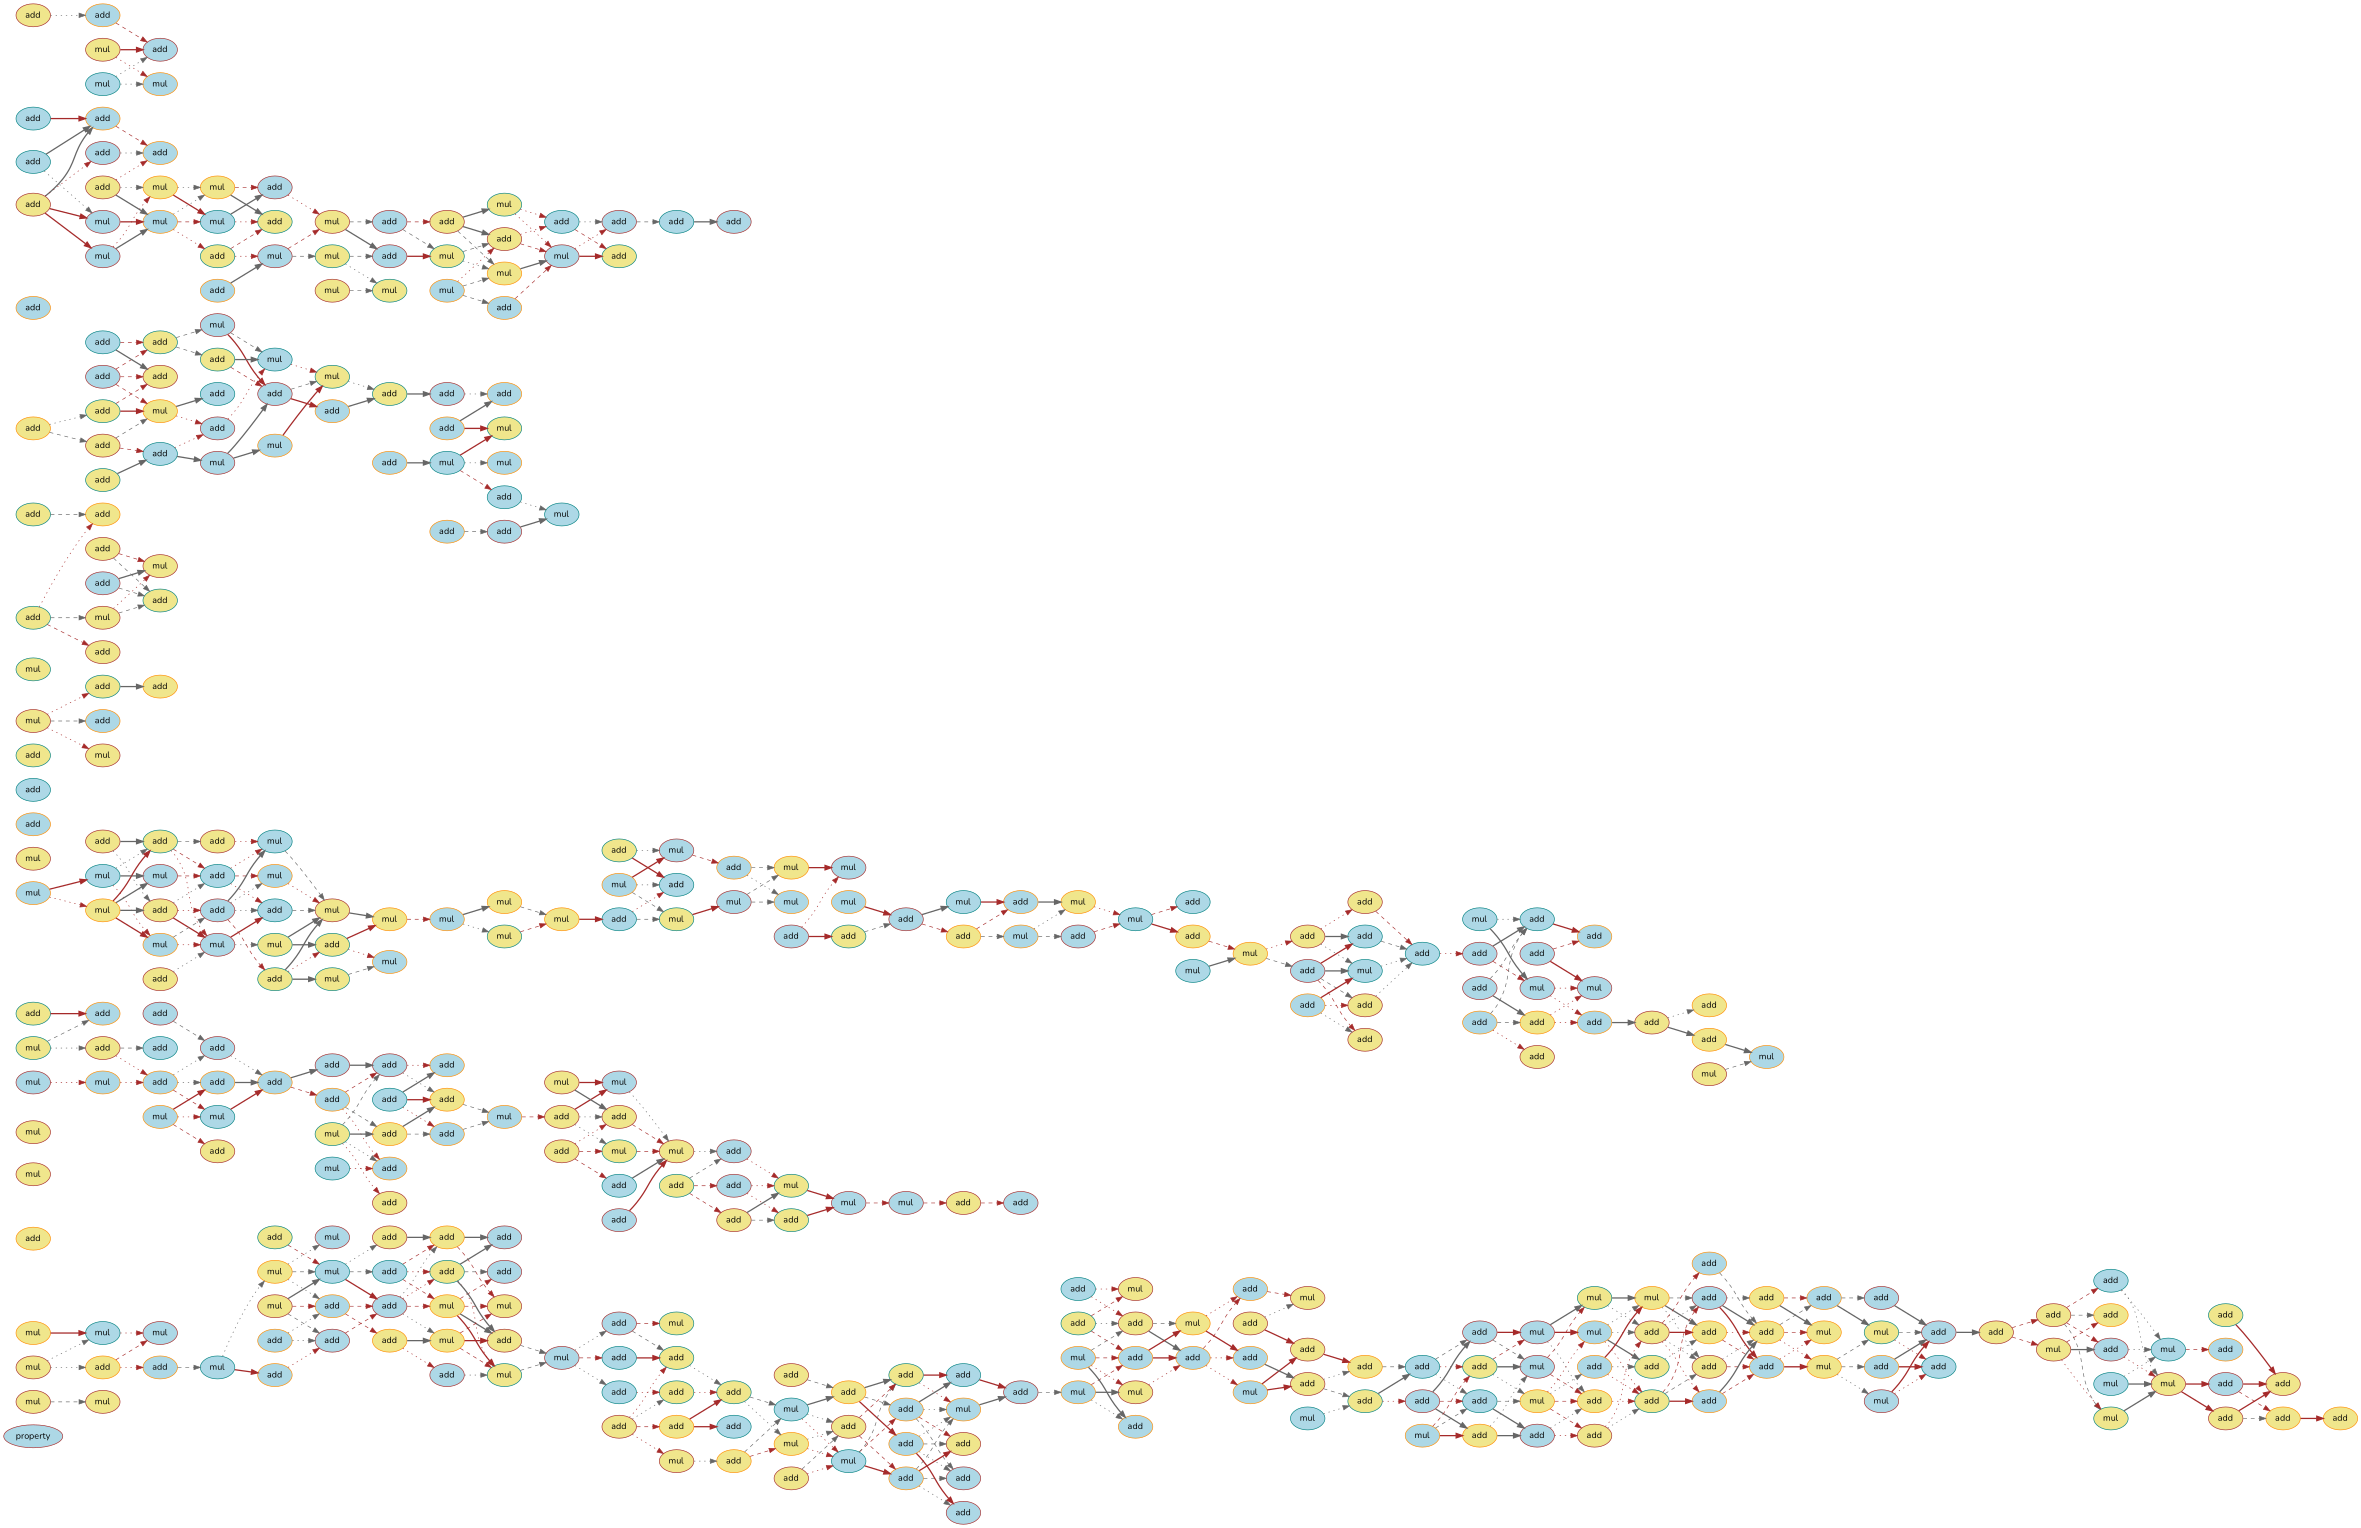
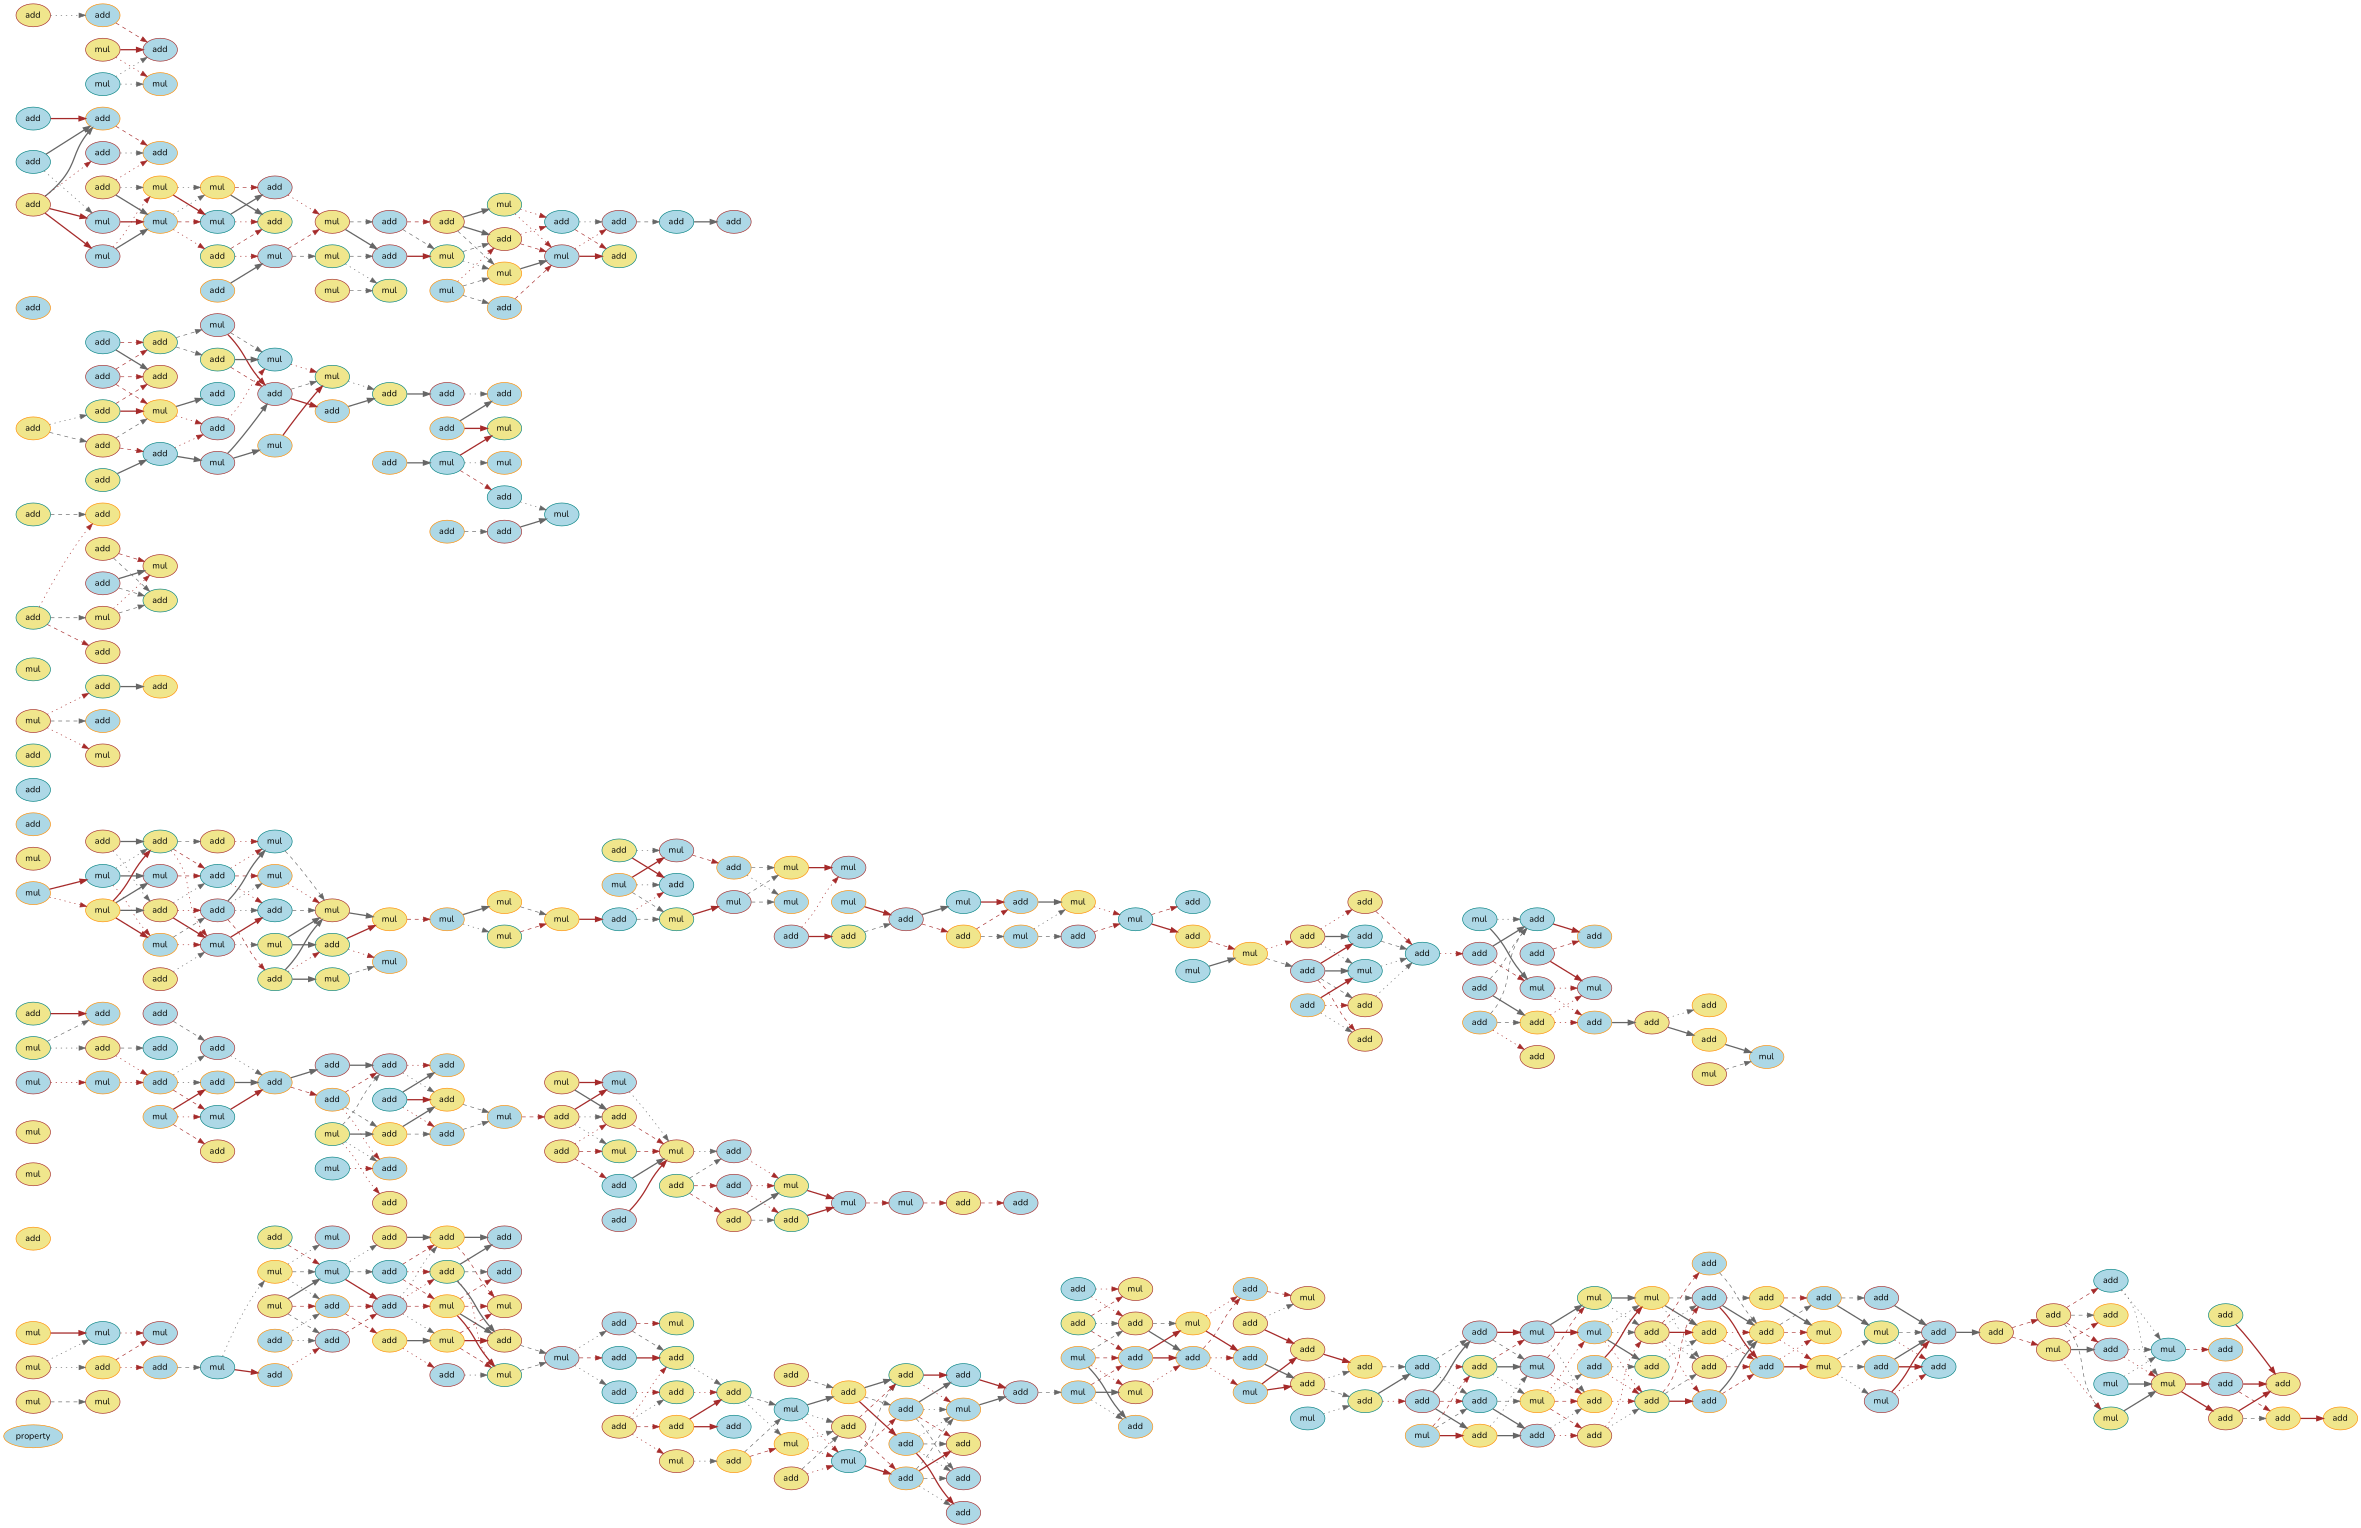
(33, 1436) -> (33, 1436)
